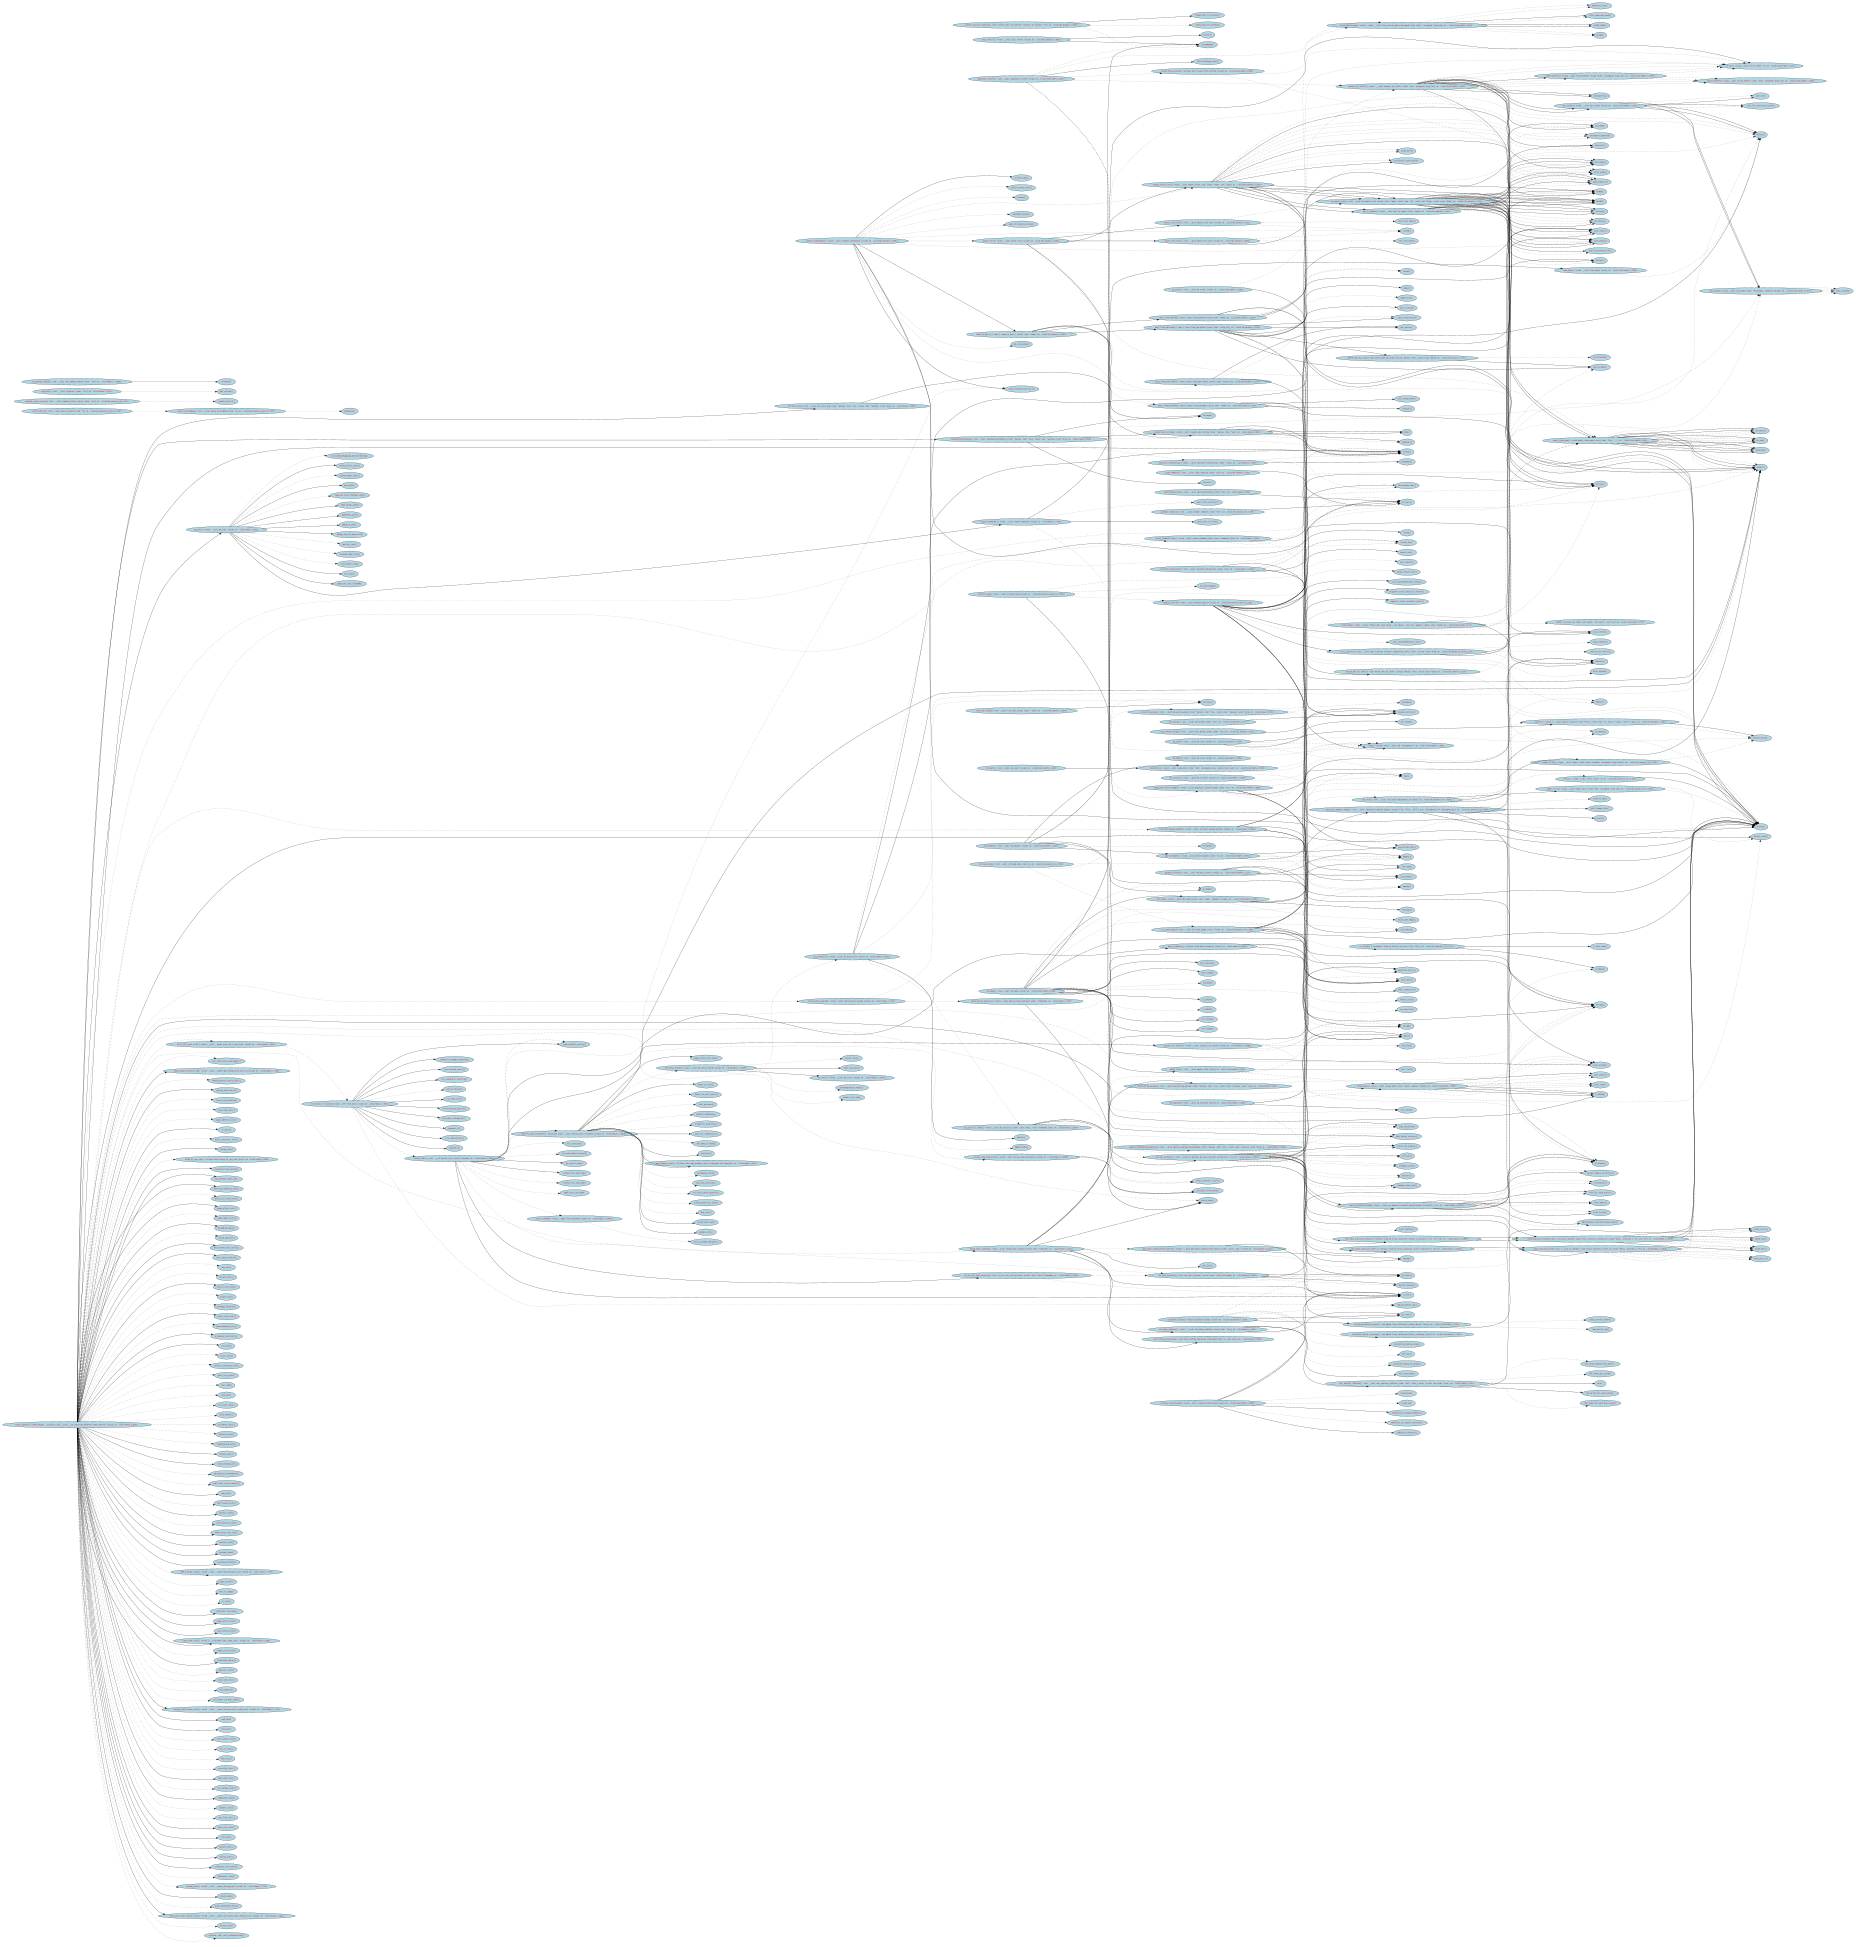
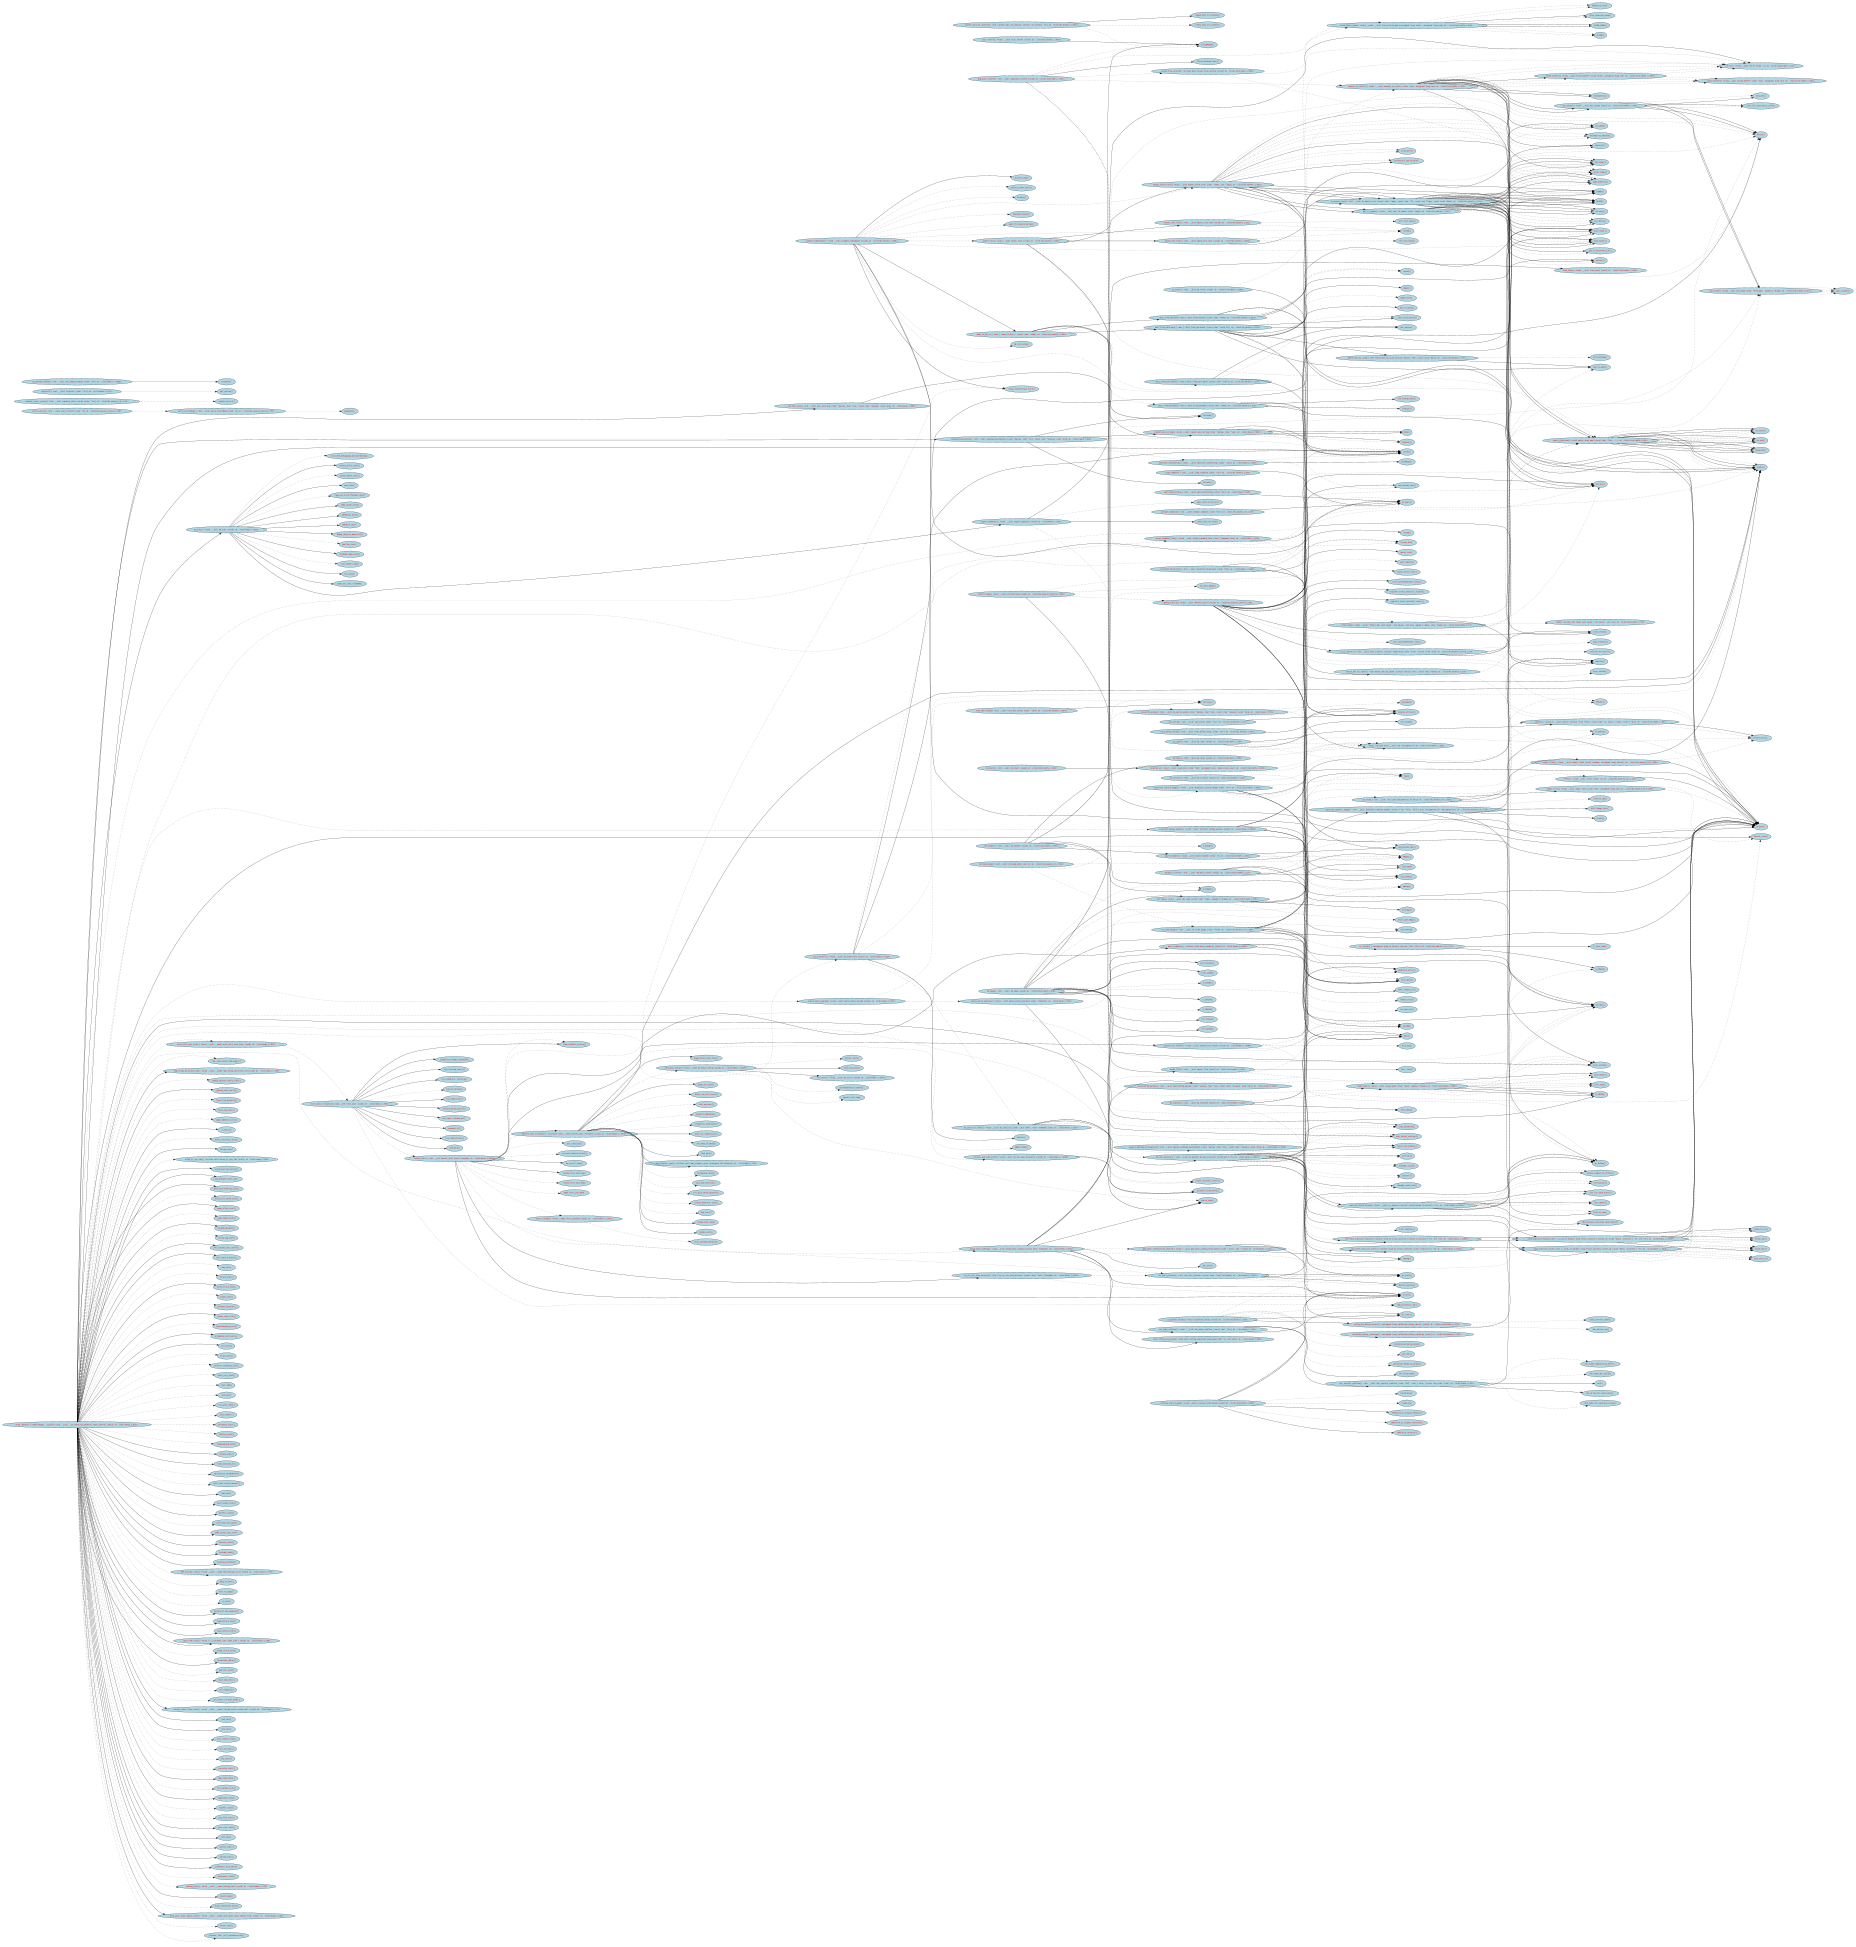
(1208, 35) -> none
(285, 546) -> (285, 546)
(227, 1611) -> (227, 1611)
